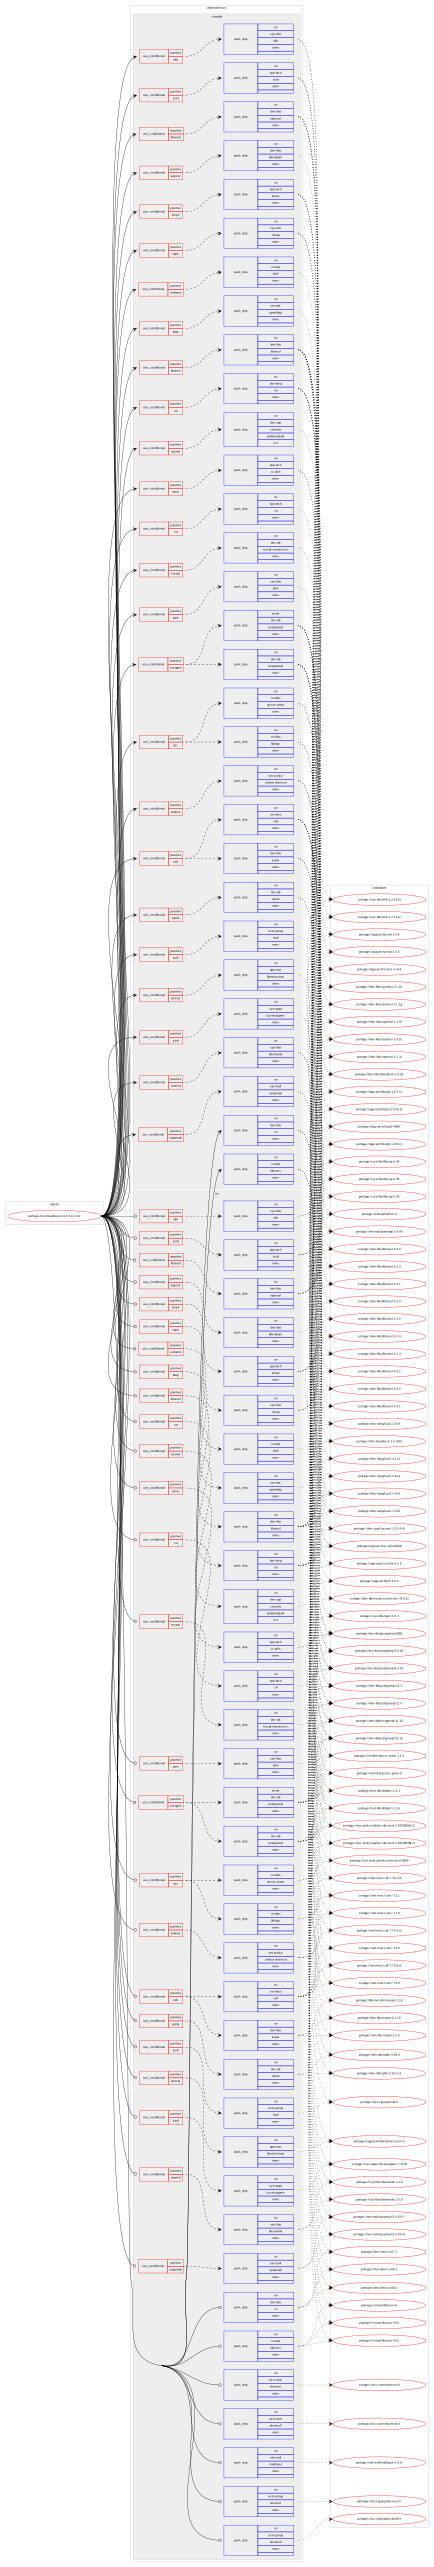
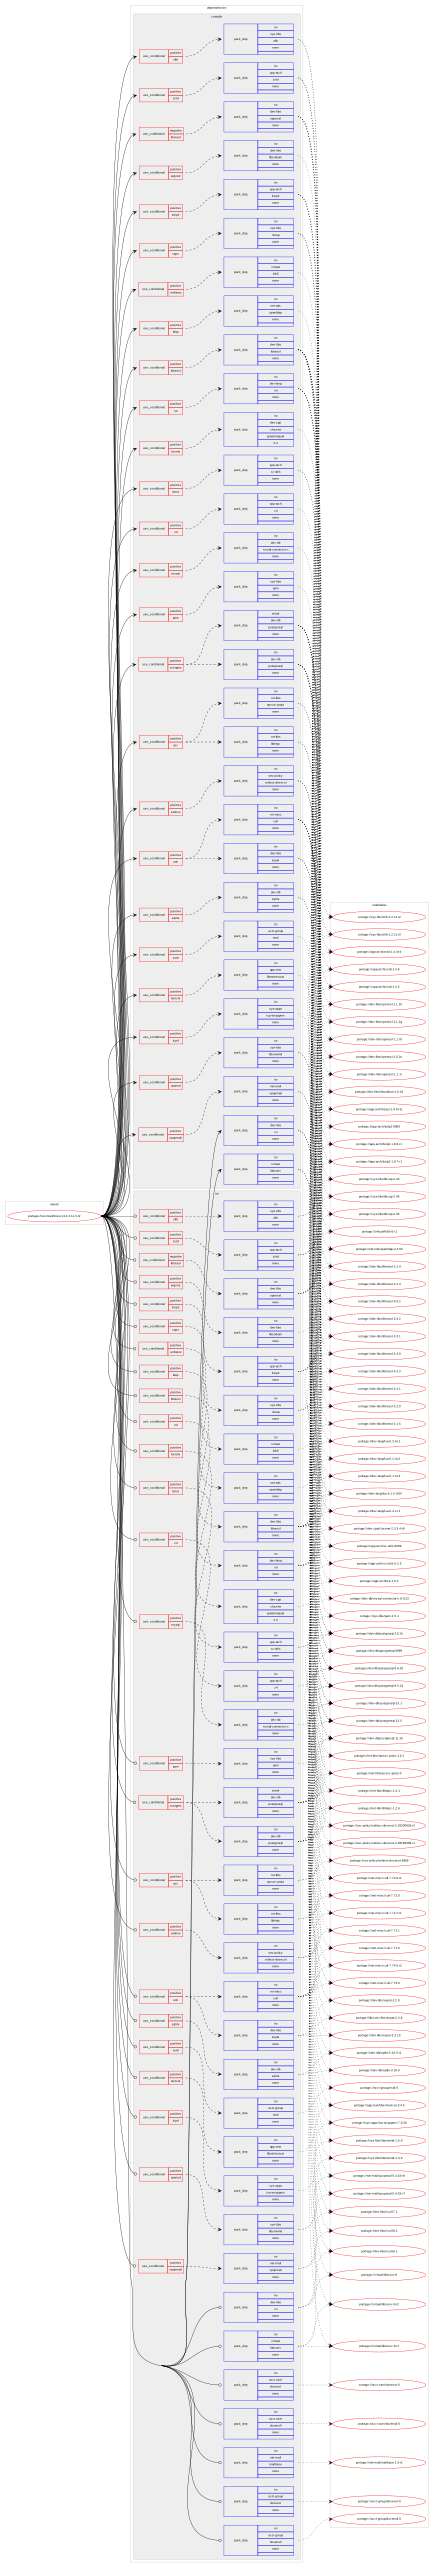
(379, 1511) -> none
